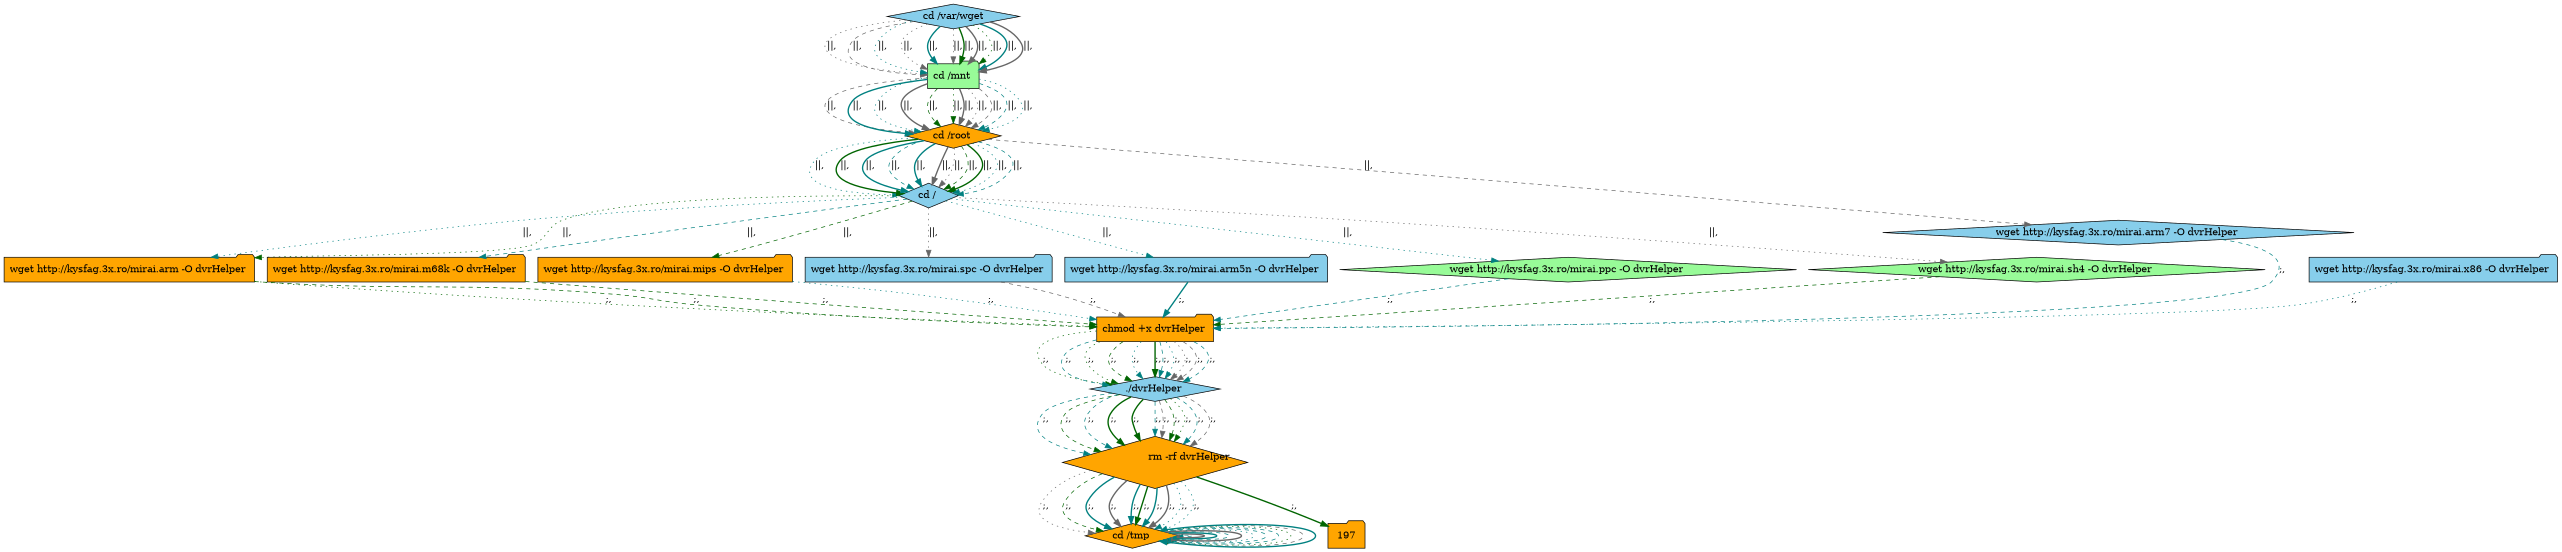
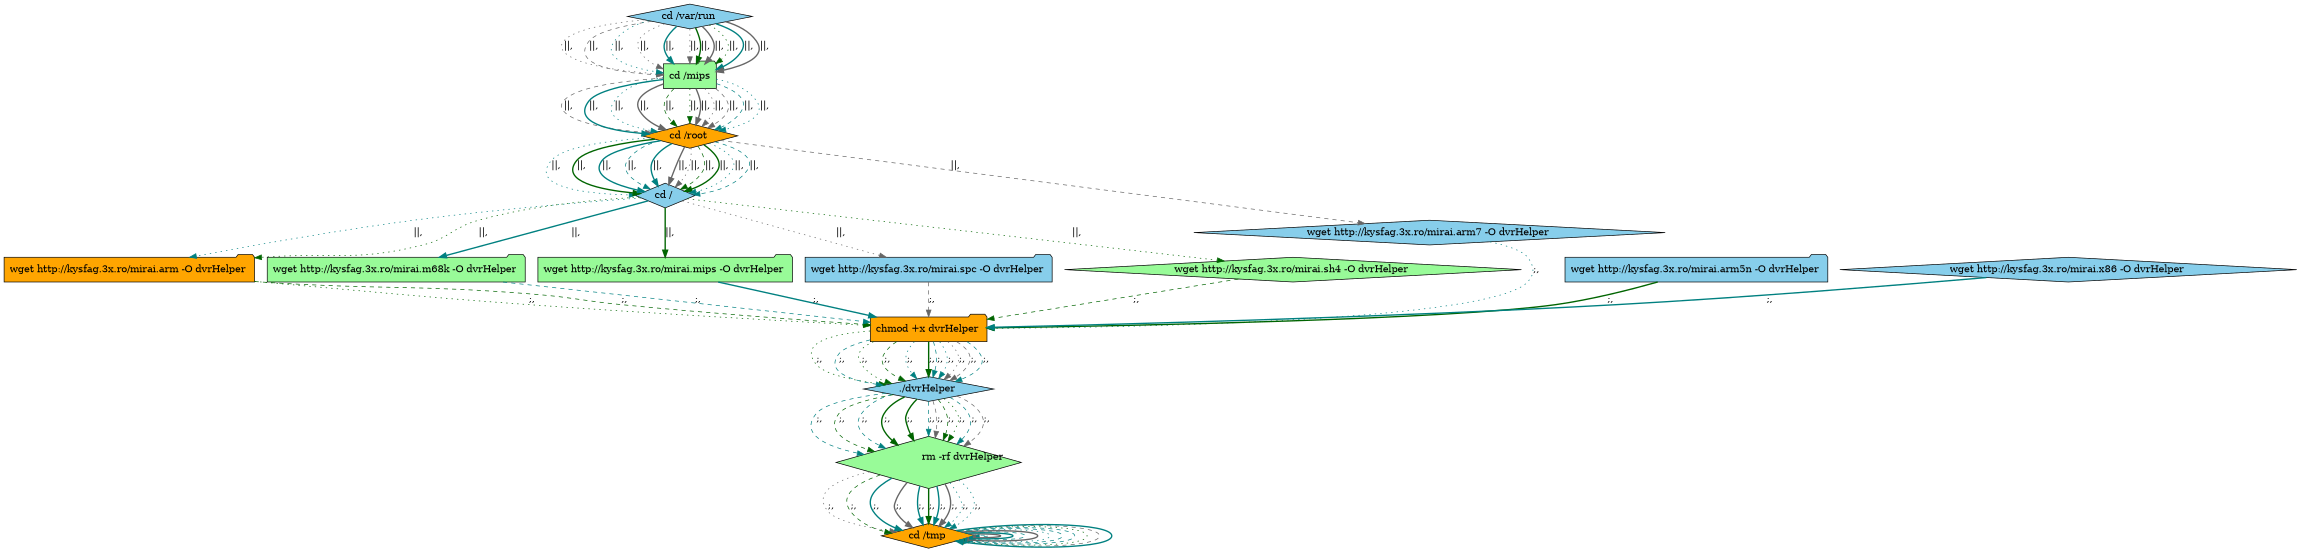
(953, 16) -> (690, 16)
(953, 76) -> (690, 76)
(1447, 226) -> (952, 229)
(697, 227) -> (547, 228)
(1046, 228) -> none
(816, 229) -> (665, 229)
(396, 270) -> (396, 270)
(665, 270) -> (665, 270)
(1568, 270) -> none
(2433, 270) -> (2068, 270)
(1178, 297) -> (1327, 320)
(941, 298) -> (794, 299)
(807, 303) -> (683, 302)
(1960, 314) -> (1418, 309)
(1958, 318) -> (1590, 306)
(1155, 462) -> (929, 462)
(1346, 536) -> none
